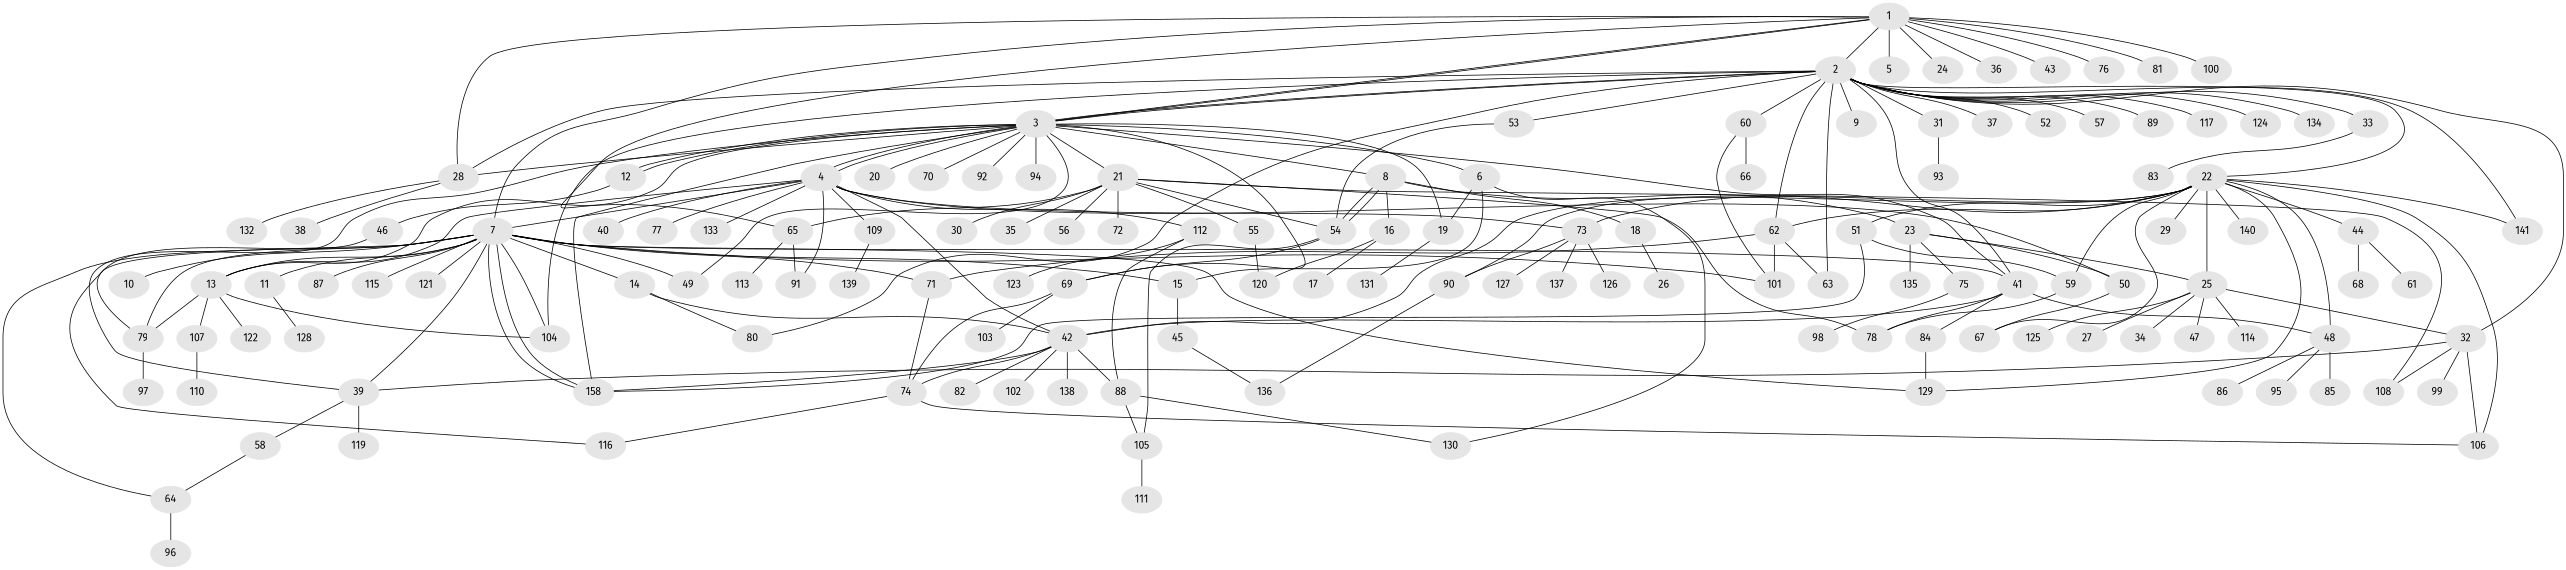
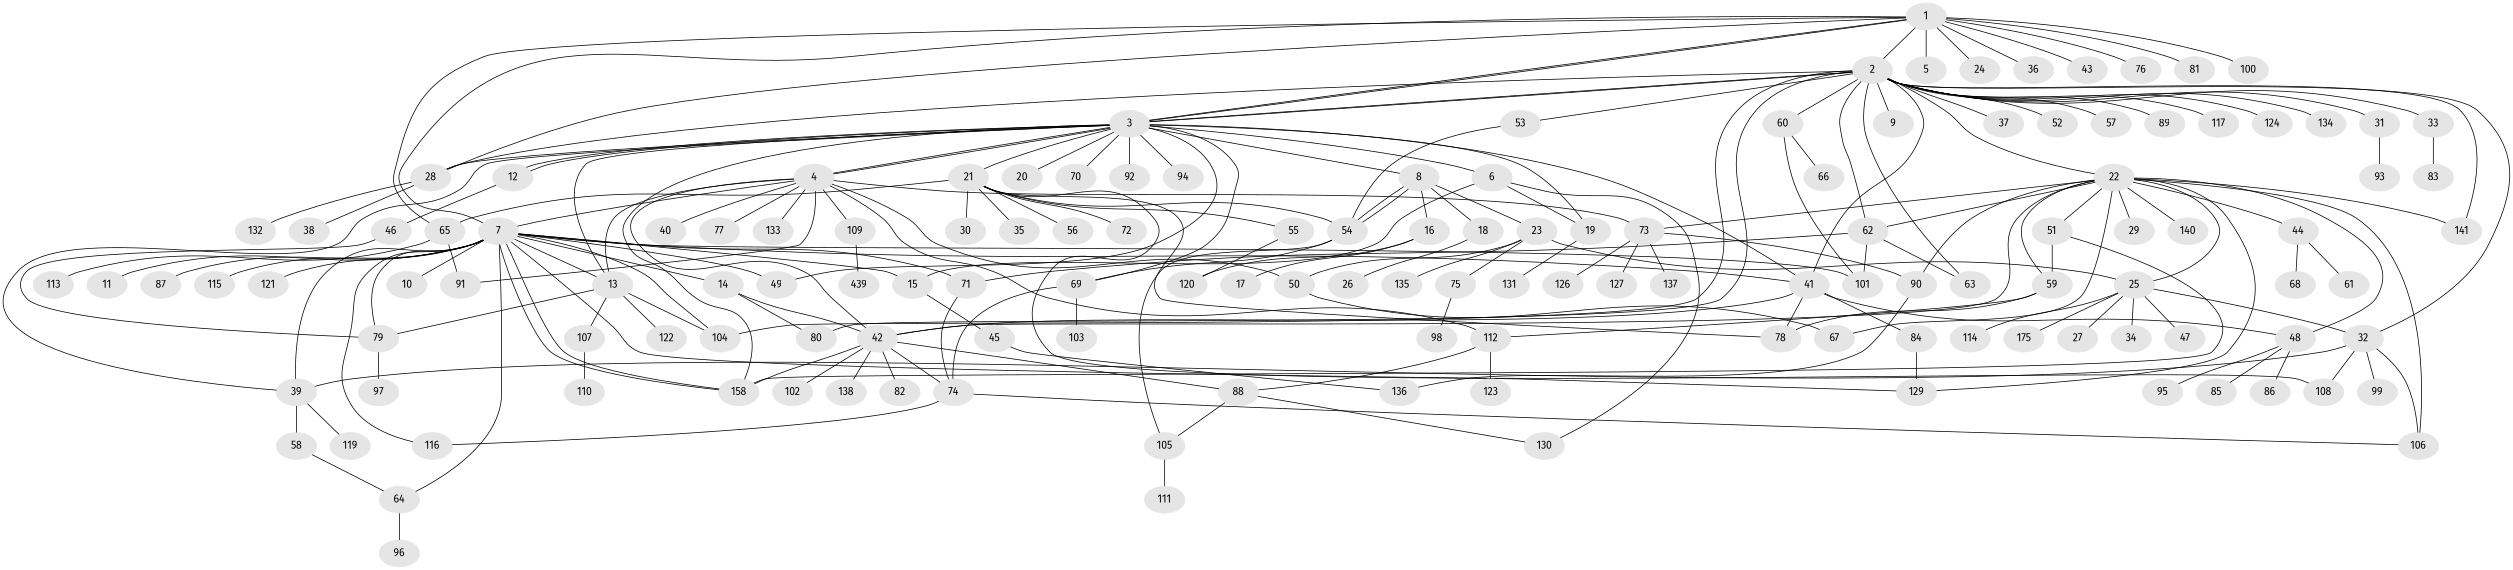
(850, 285) -> (859, 285)
none -> (1708, 325)
(304, 339) -> none
(2033, 339) -> (2024, 339)
